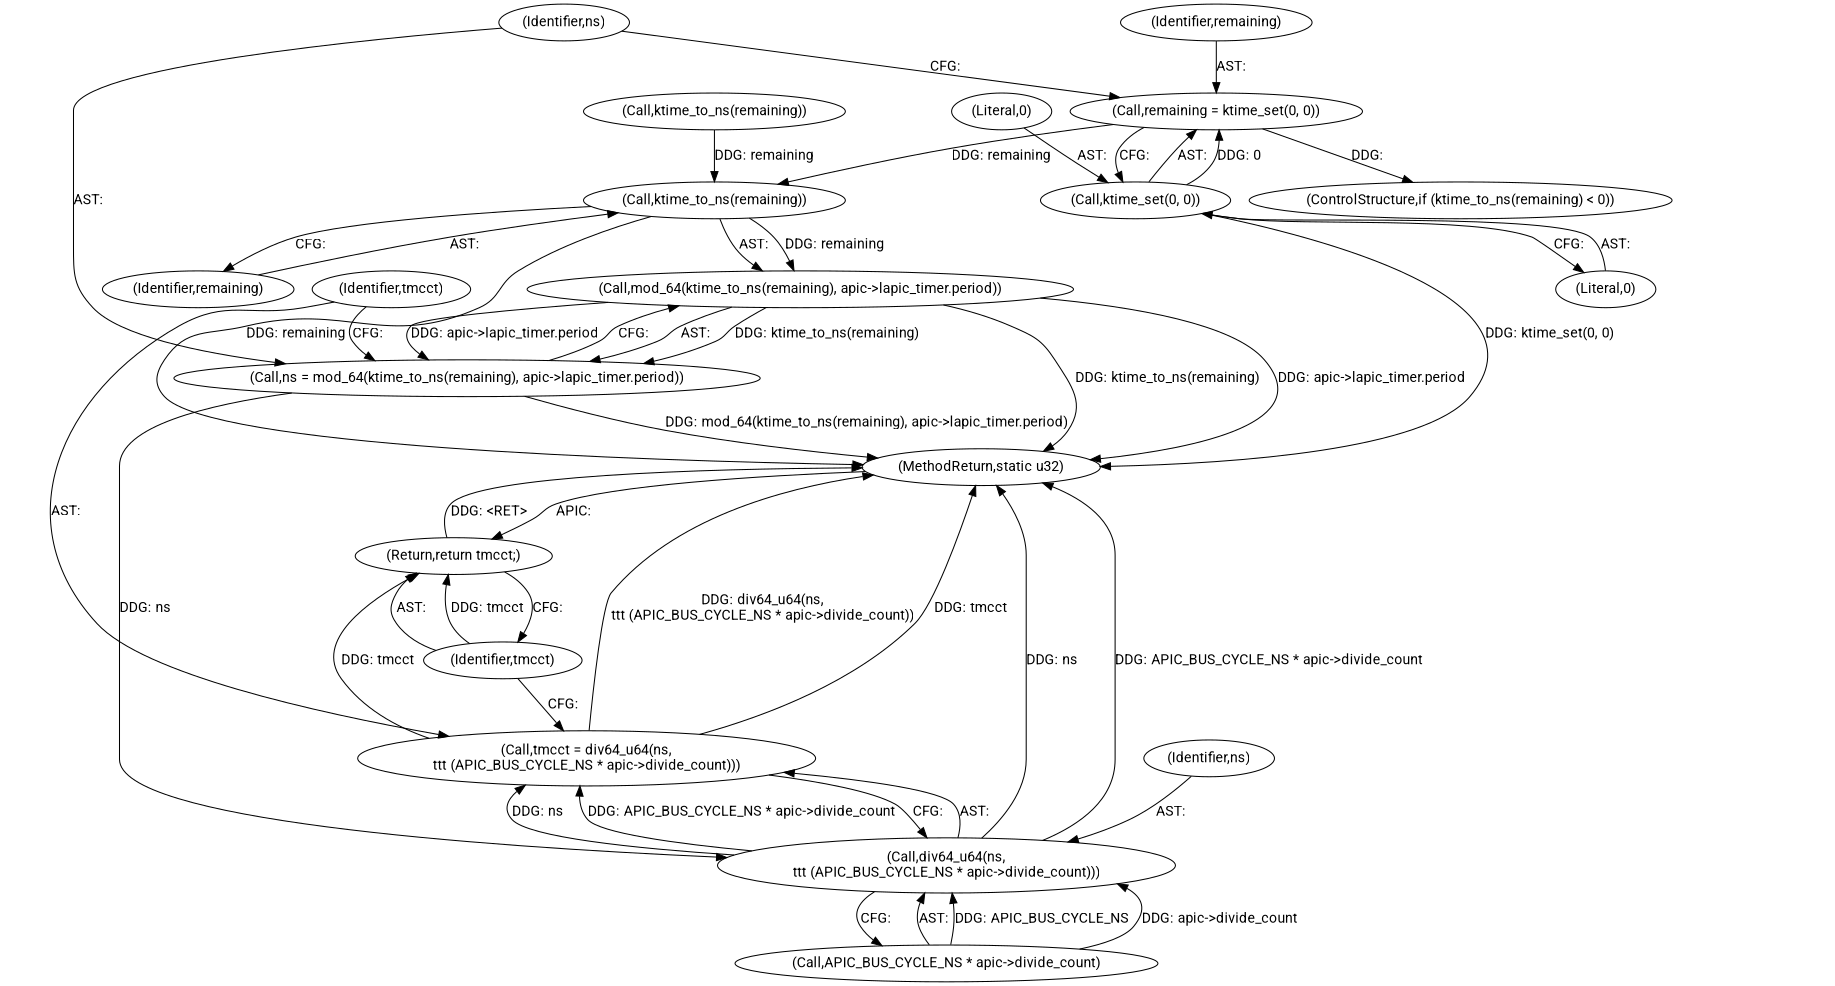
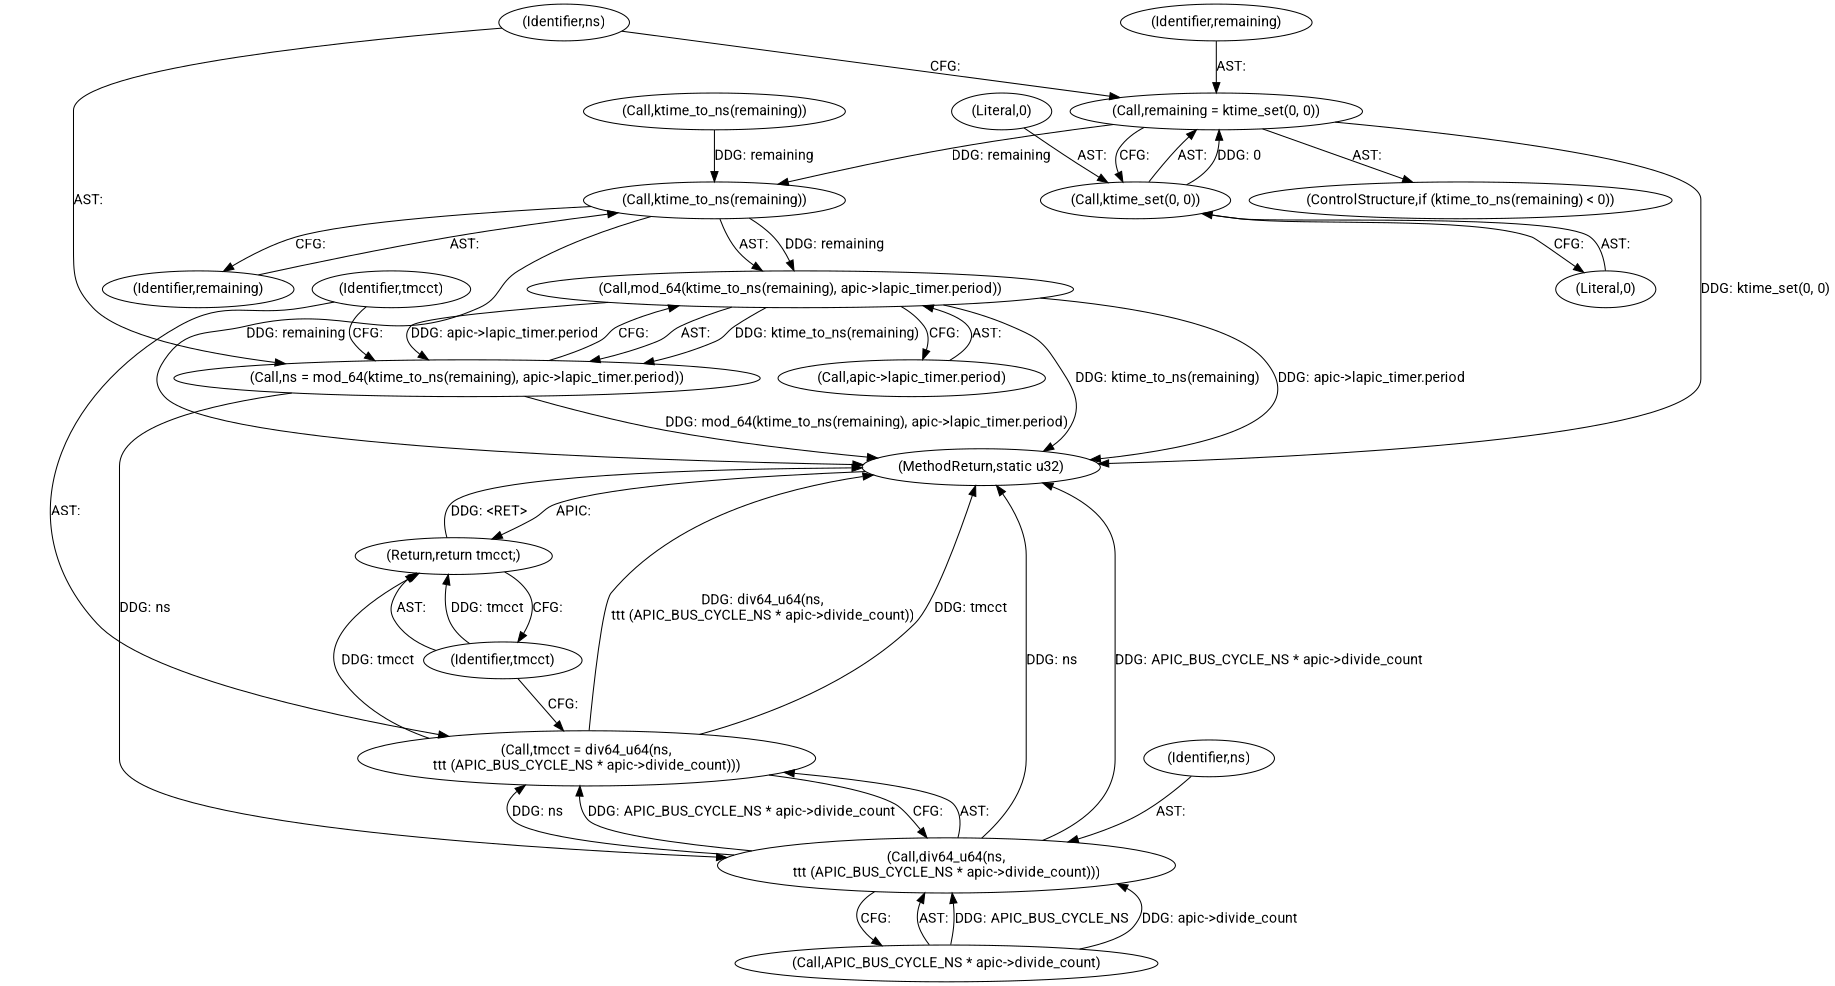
(1370, 156) -> (1370, 156)
none -> (912, 378)
(1471, 394) -> (1686, 398)
